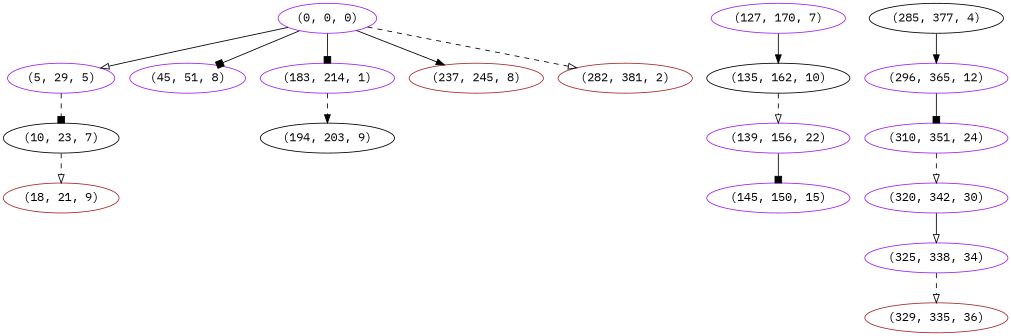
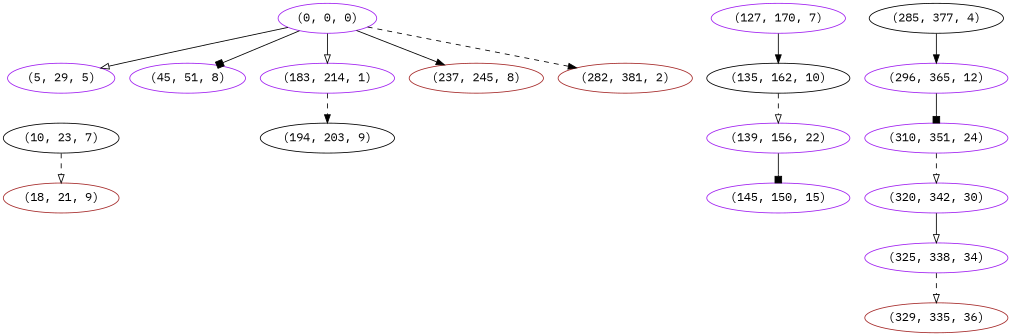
(327, 44) -> (327, 44)
(468, 47) -> (468, 47)
(61, 104) -> none
